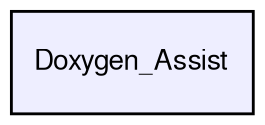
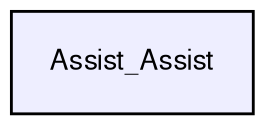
(132, 63) -> (132, 63)
